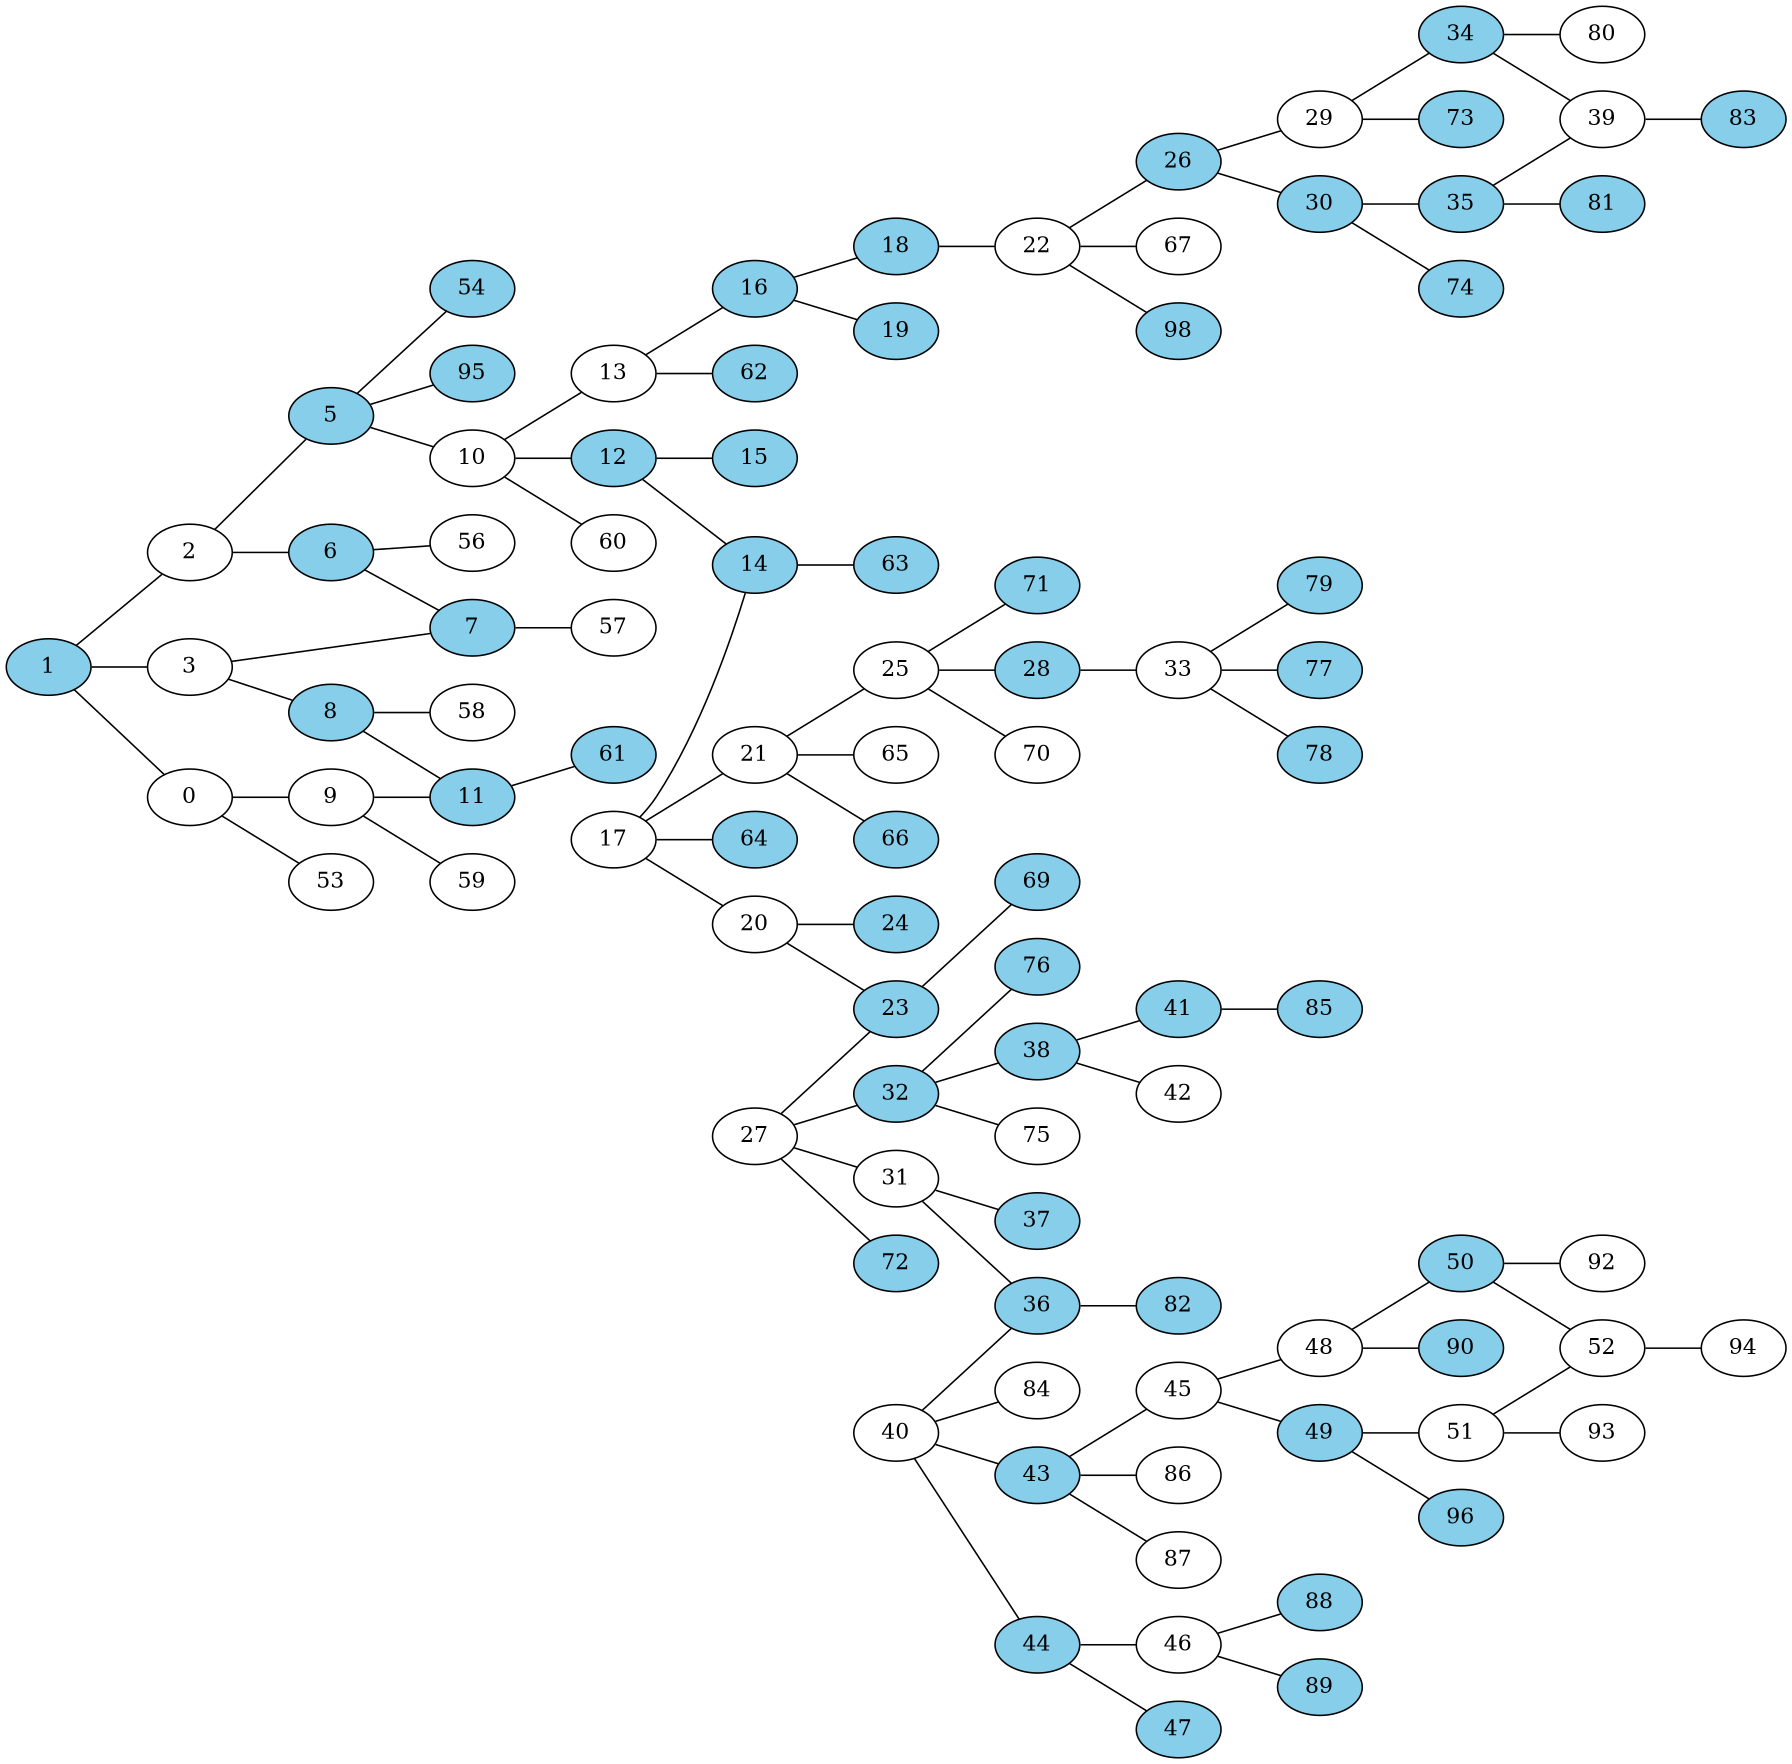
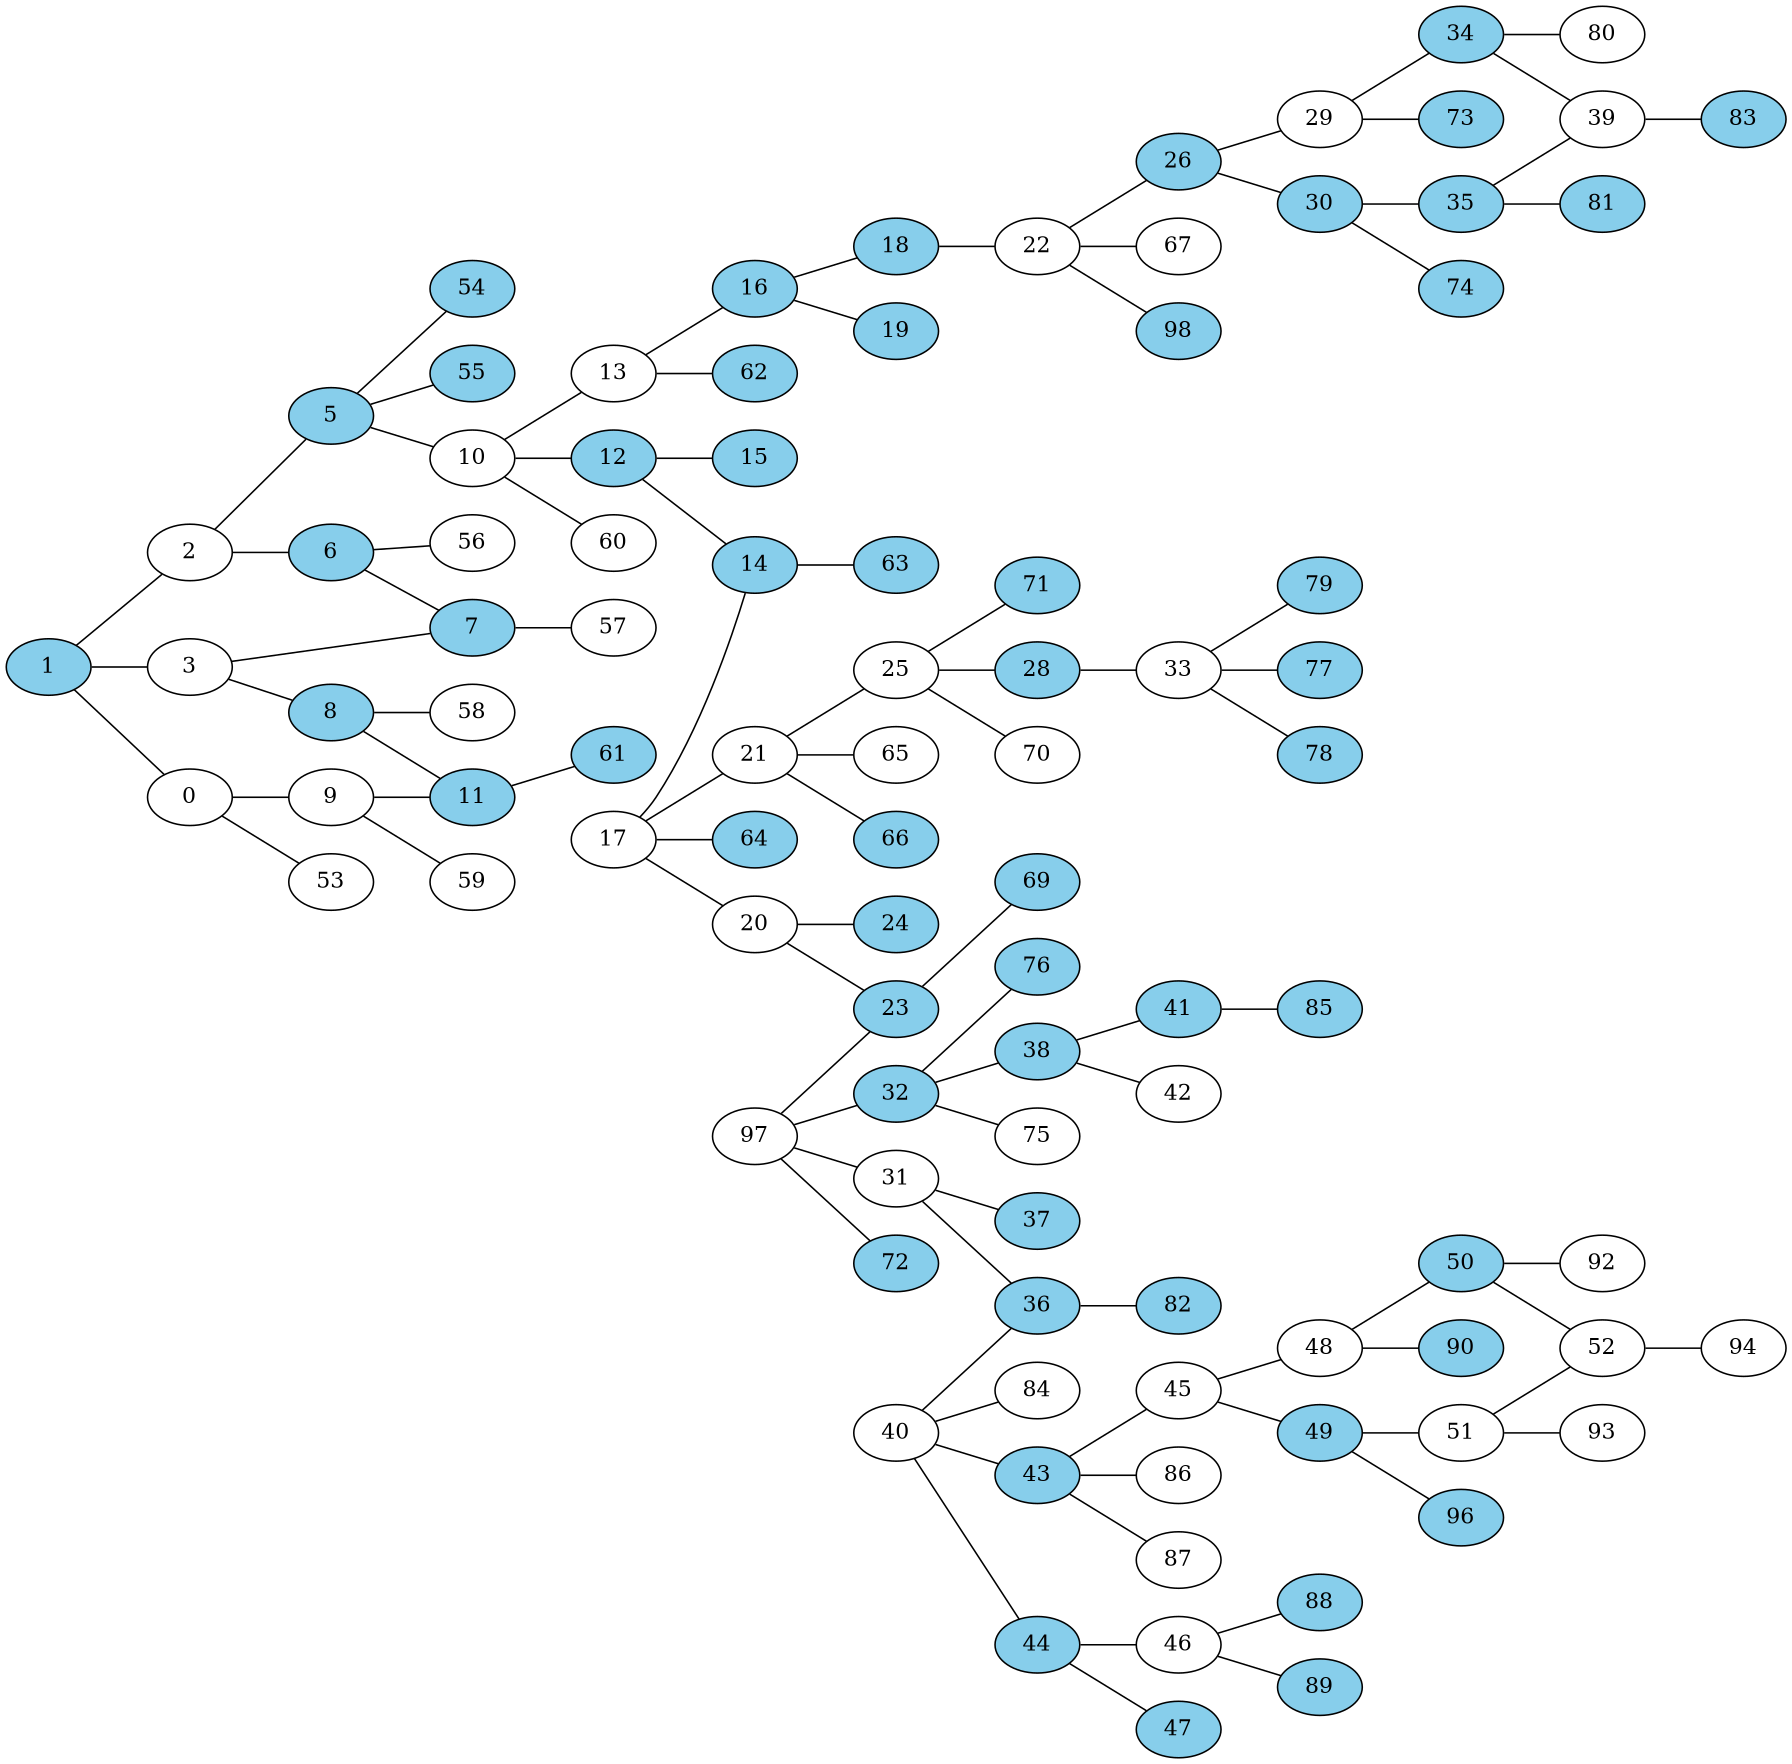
(472, 374) -> (472, 374)
(755, 1136) -> (755, 1136)
